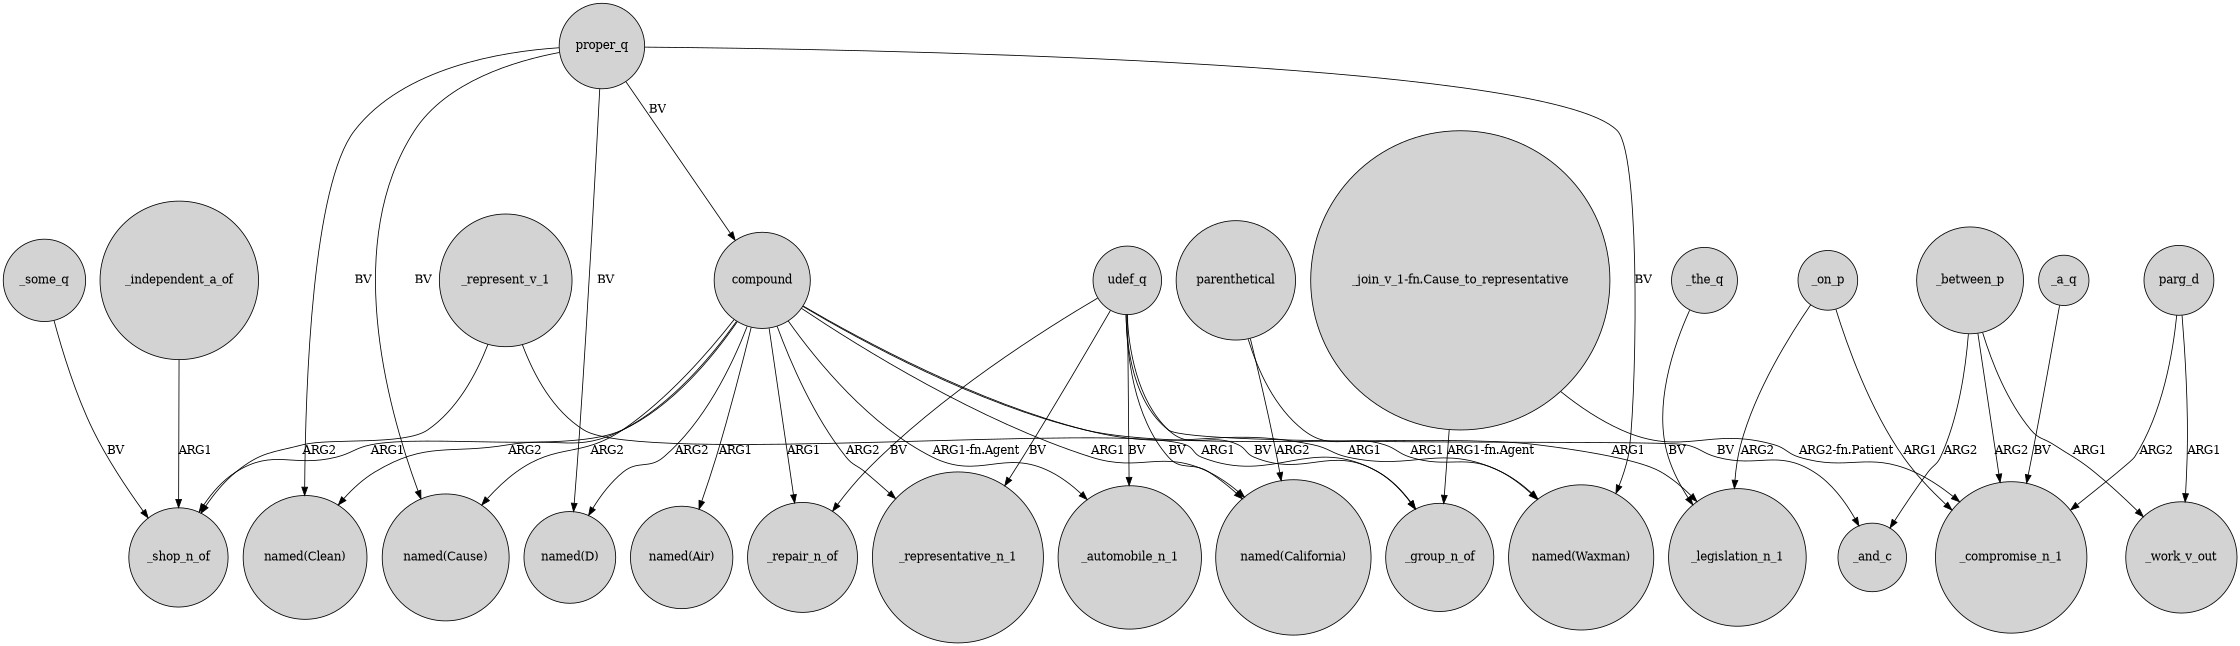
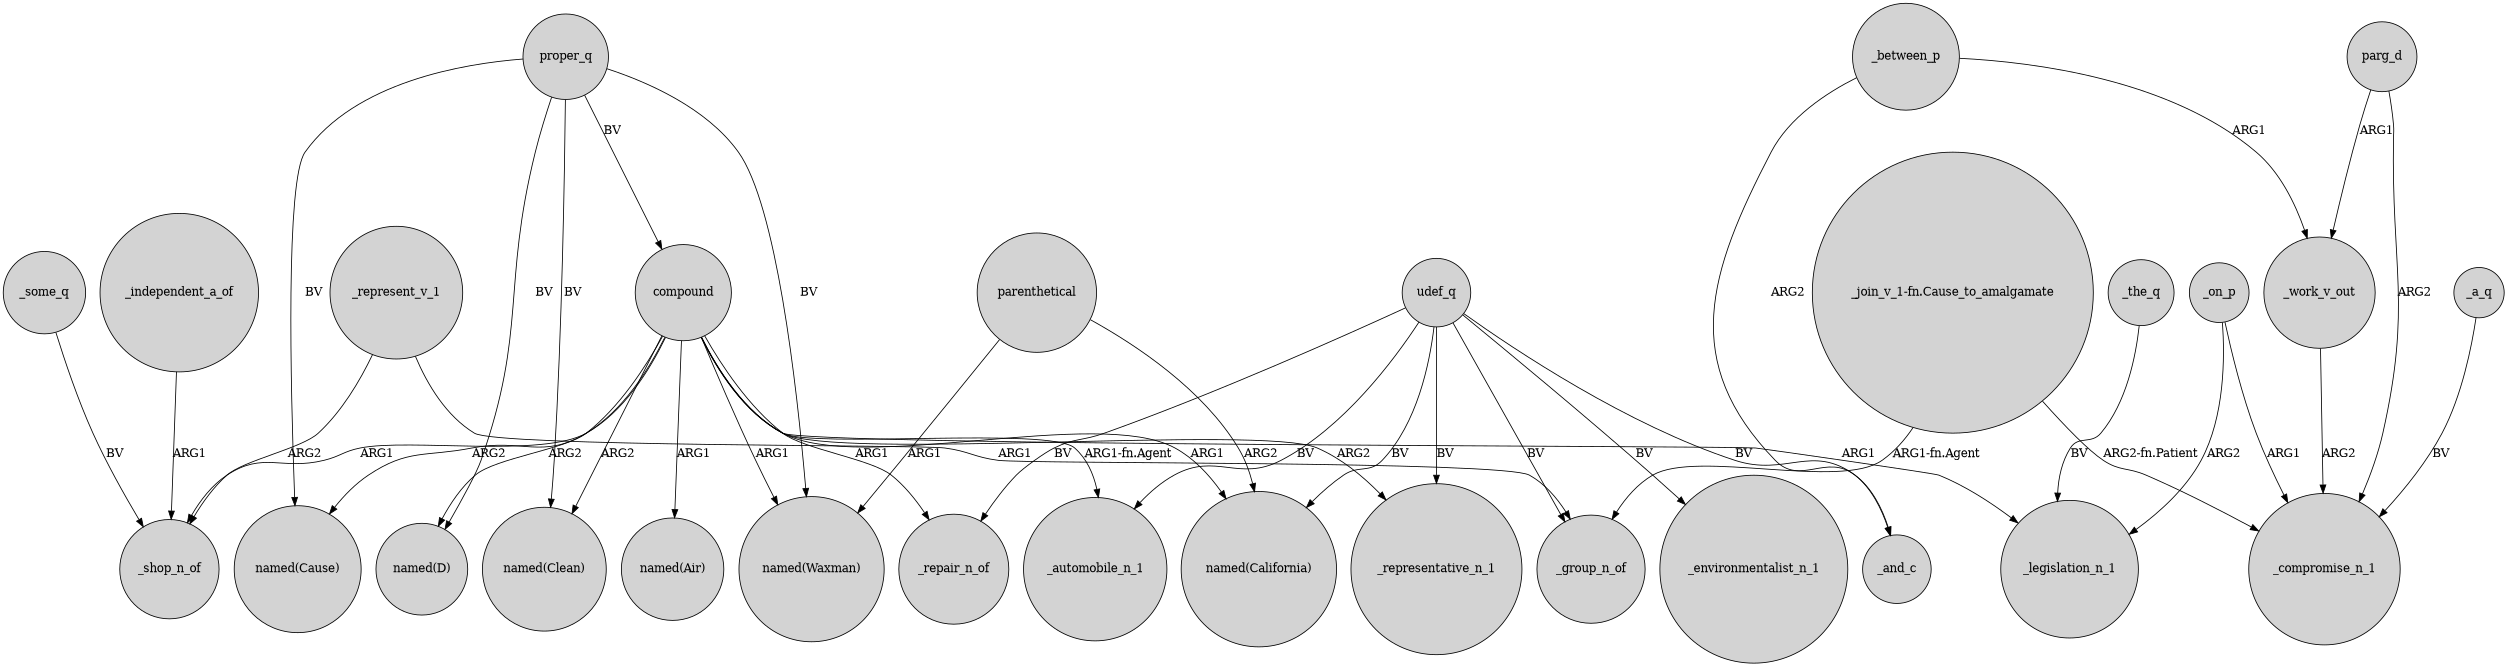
(1460, 280) -> (1953, 293)
(1988, 404) -> (2322, 417)
none -> (1754, 569)
